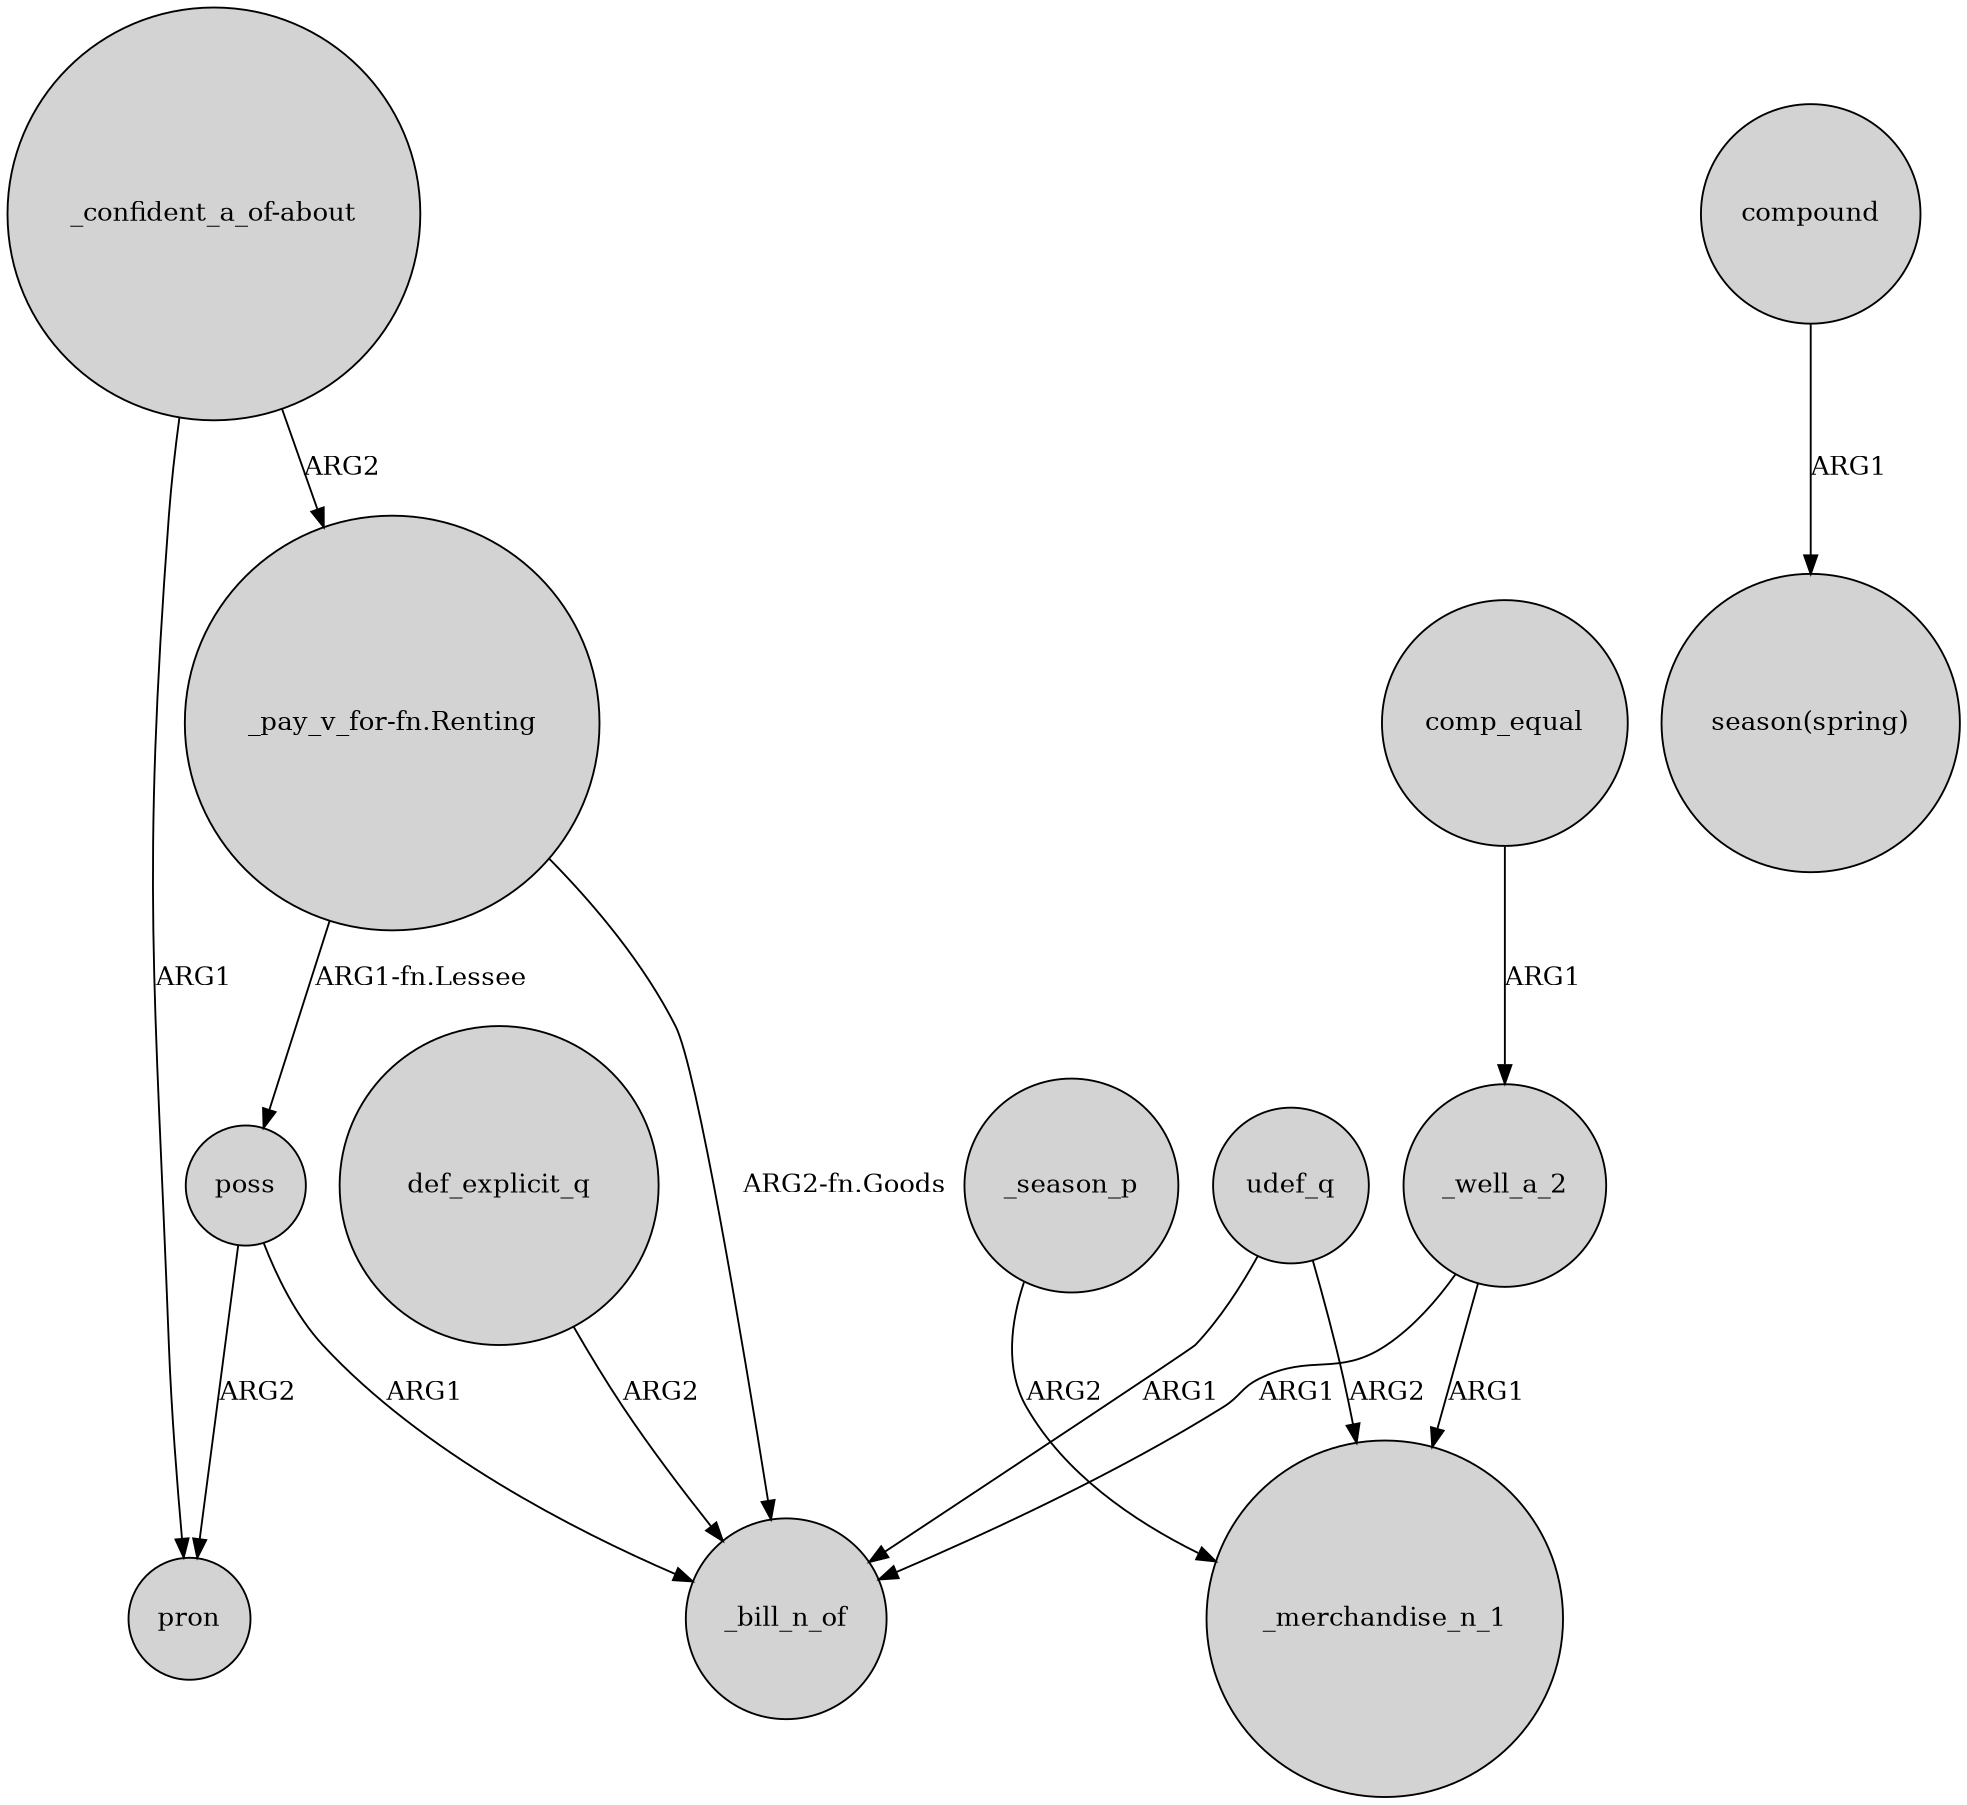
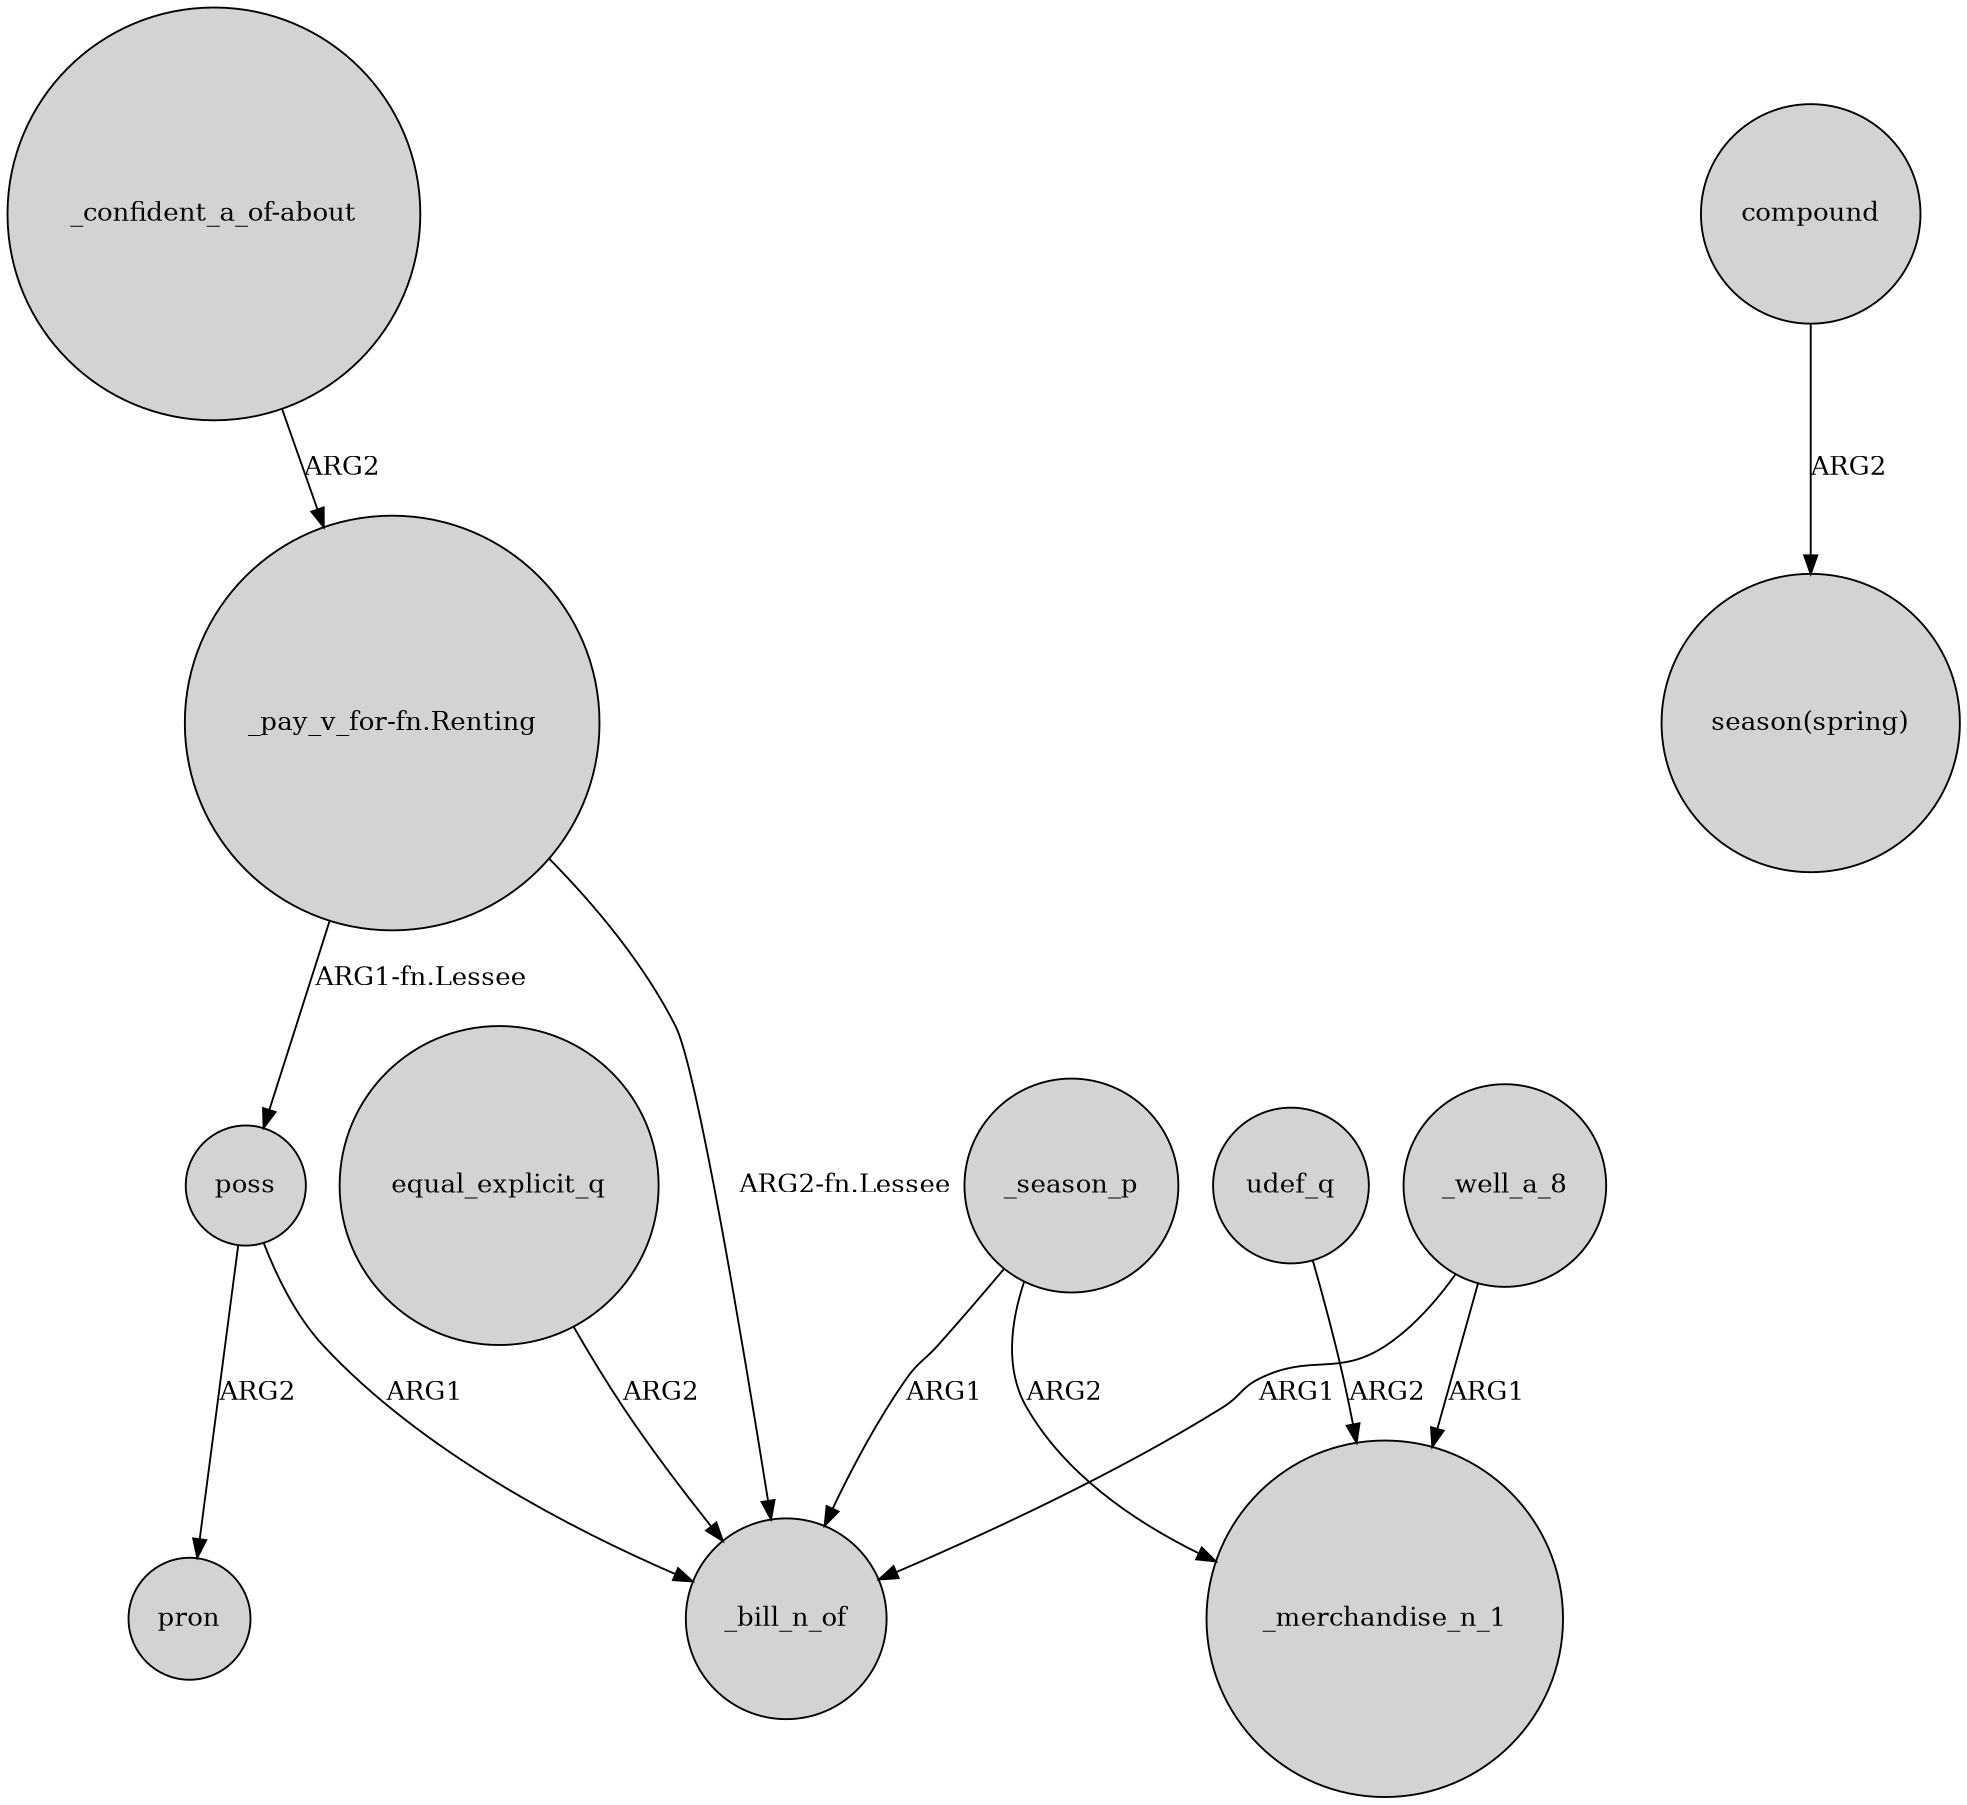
(1849, 468) -> (1849, 468)
(1505, 723) -> none
(155, 978) -> none
(499, 1186) -> (499, 1186)
(845, 1186) -> (845, 1186)
(1505, 1186) -> (1505, 1186)
(1086, 1419) -> (906, 1380)
